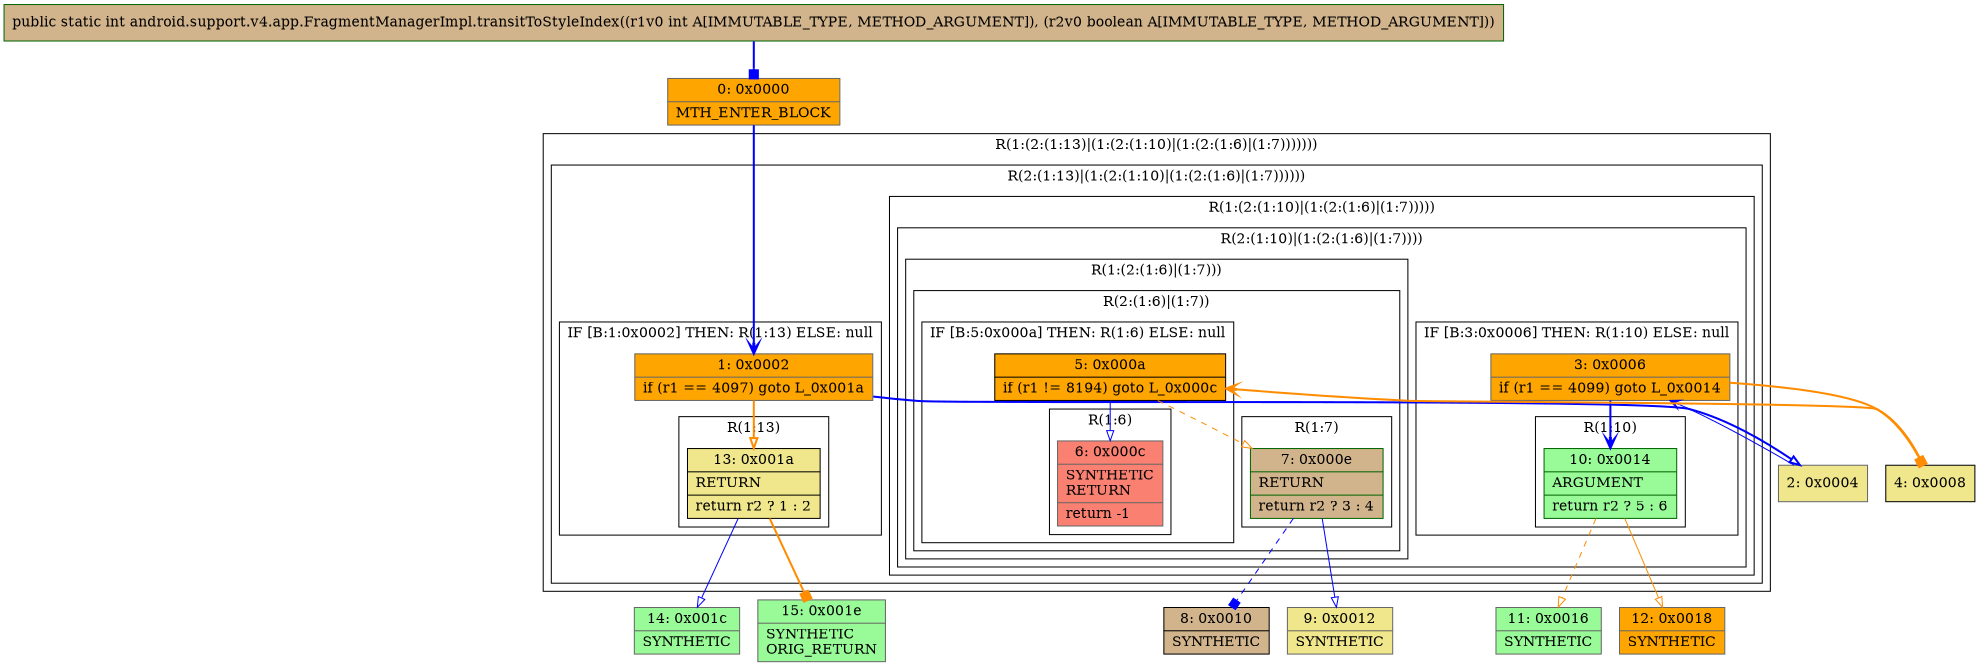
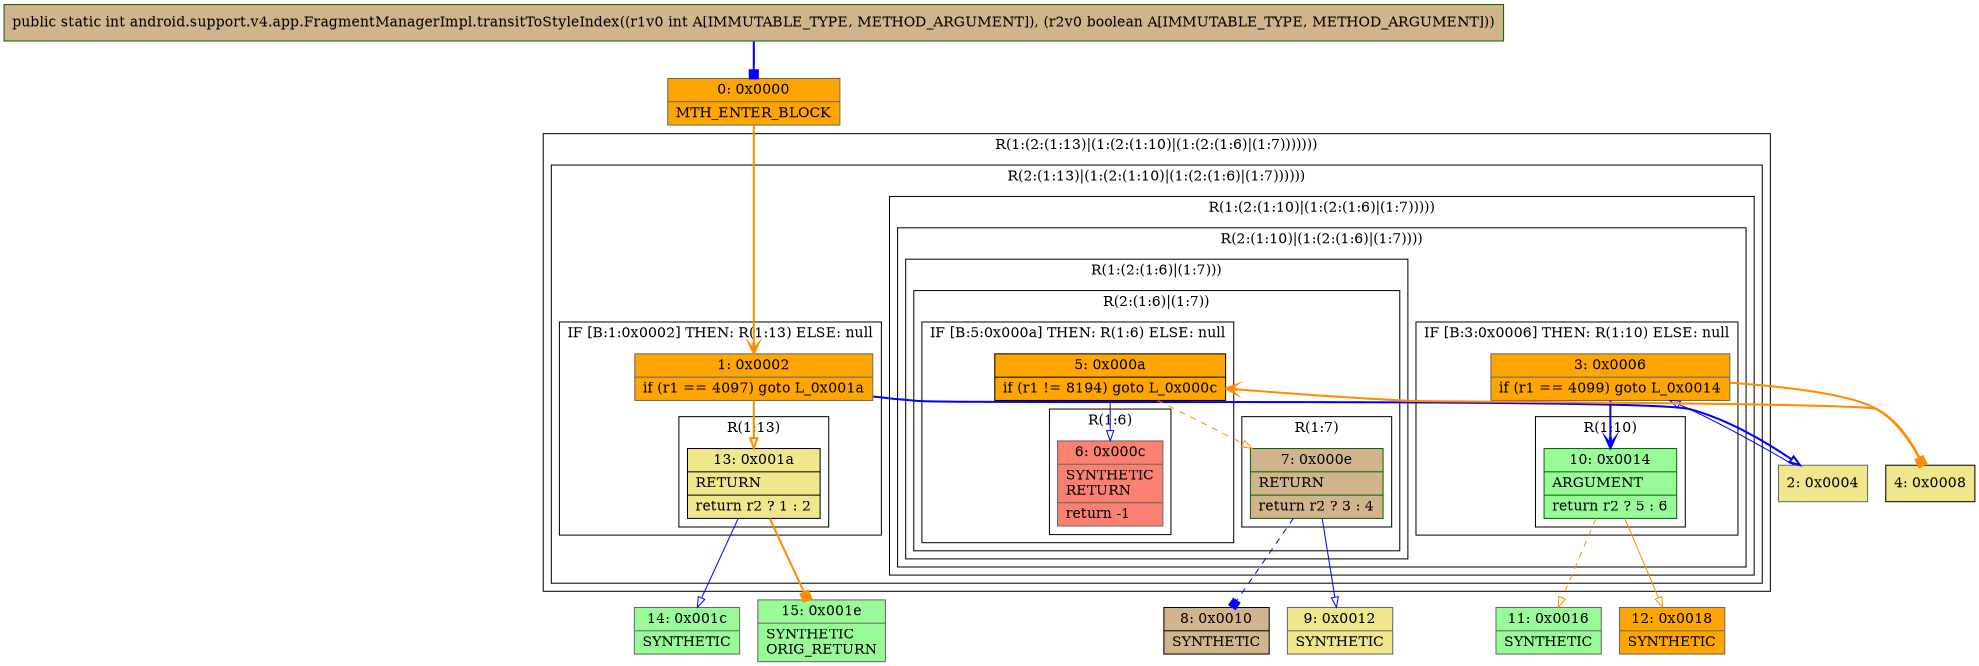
(754, 234) -> (754, 234)
(1738, 433) -> (1738, 433)
